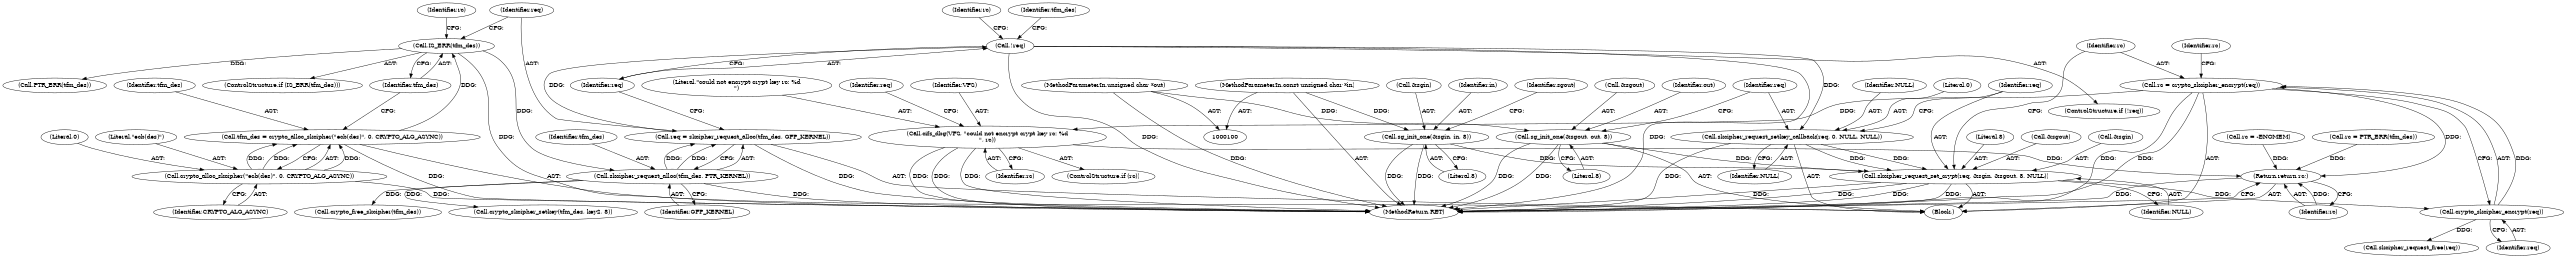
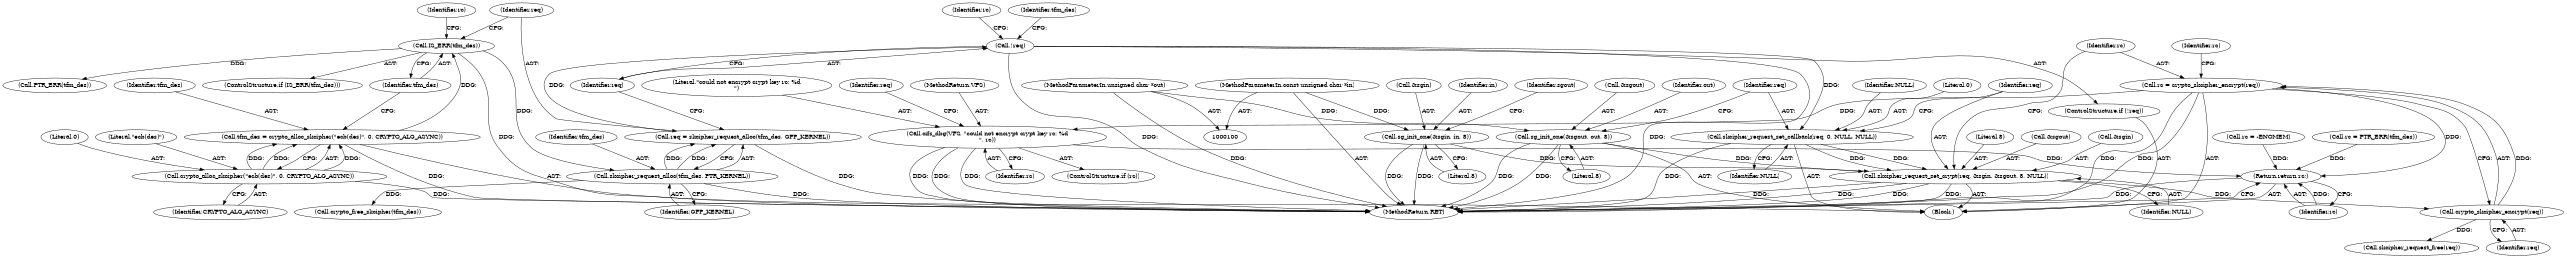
(955, 85) -> (955, 85)
(1792, 137) -> (1792, 137)
(1284, 199) -> (2136, 195)
(543, 212) -> none
